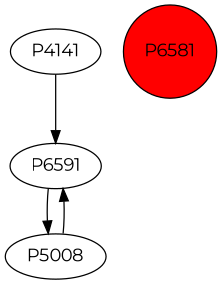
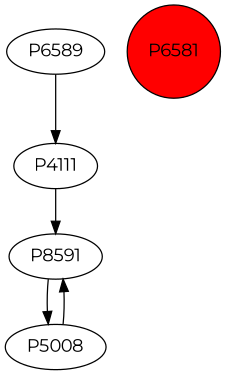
(56, 52) -> (56, 166)
none -> (56, 52)
(56, 166) -> (56, 257)
